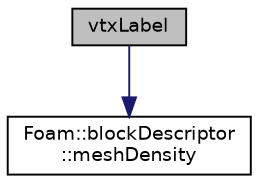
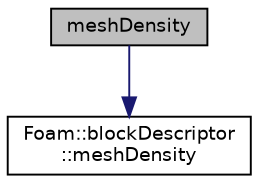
(129, 27) -> (129, 27)
